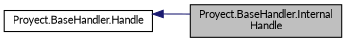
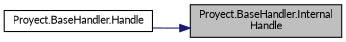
(177, 14) -> (166, 28)
